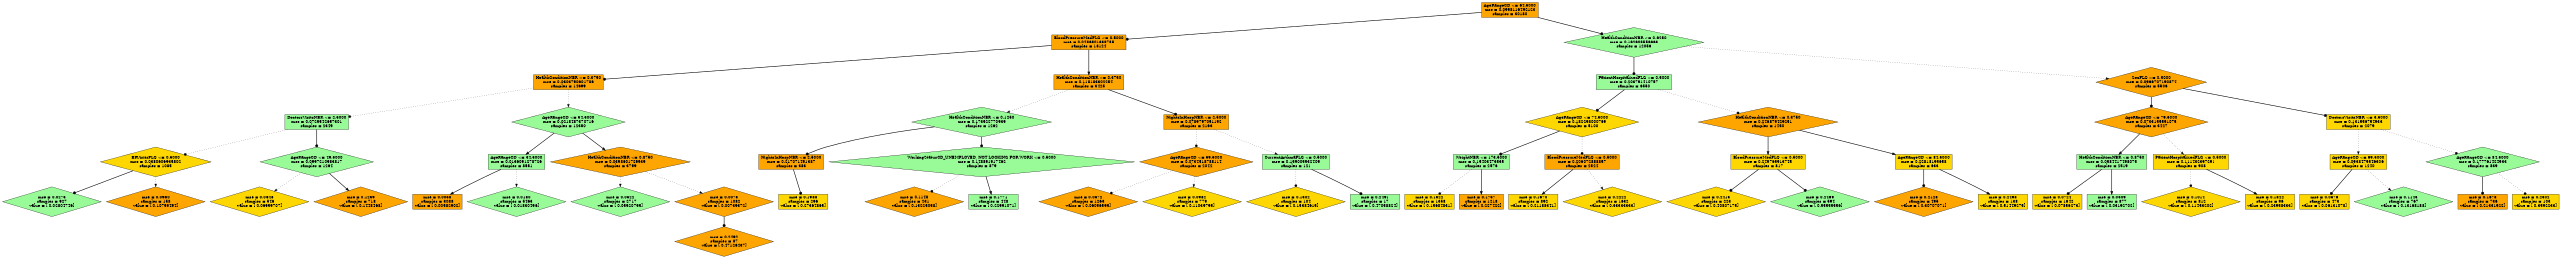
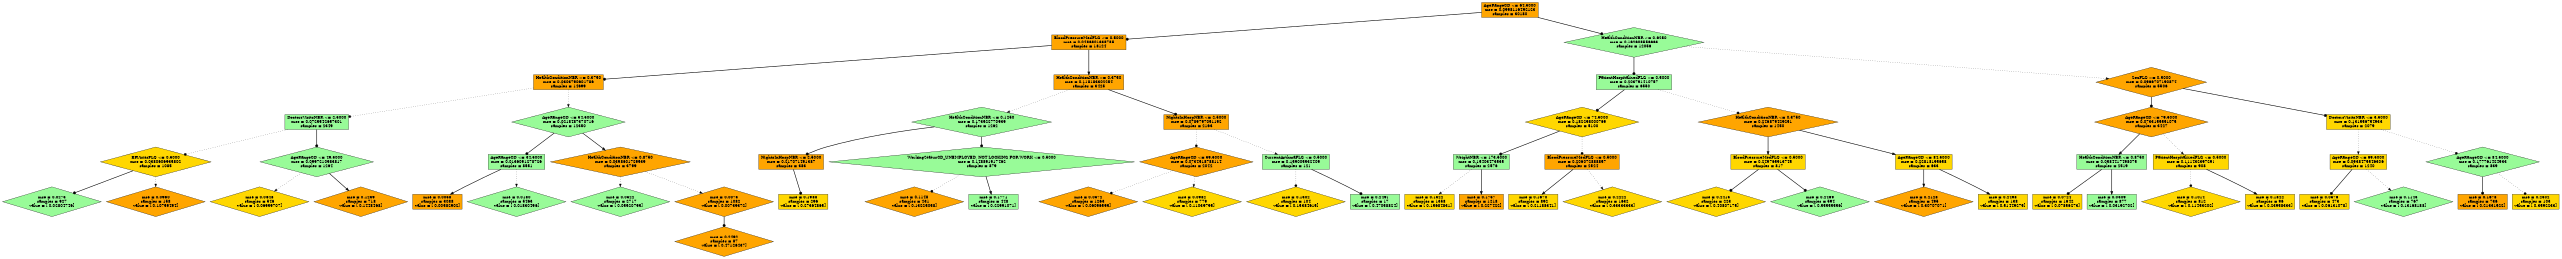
(541, 143) -> (541, 143)
(1924, 177) -> (1924, 177)
(1456, 181) -> (1456, 181)
